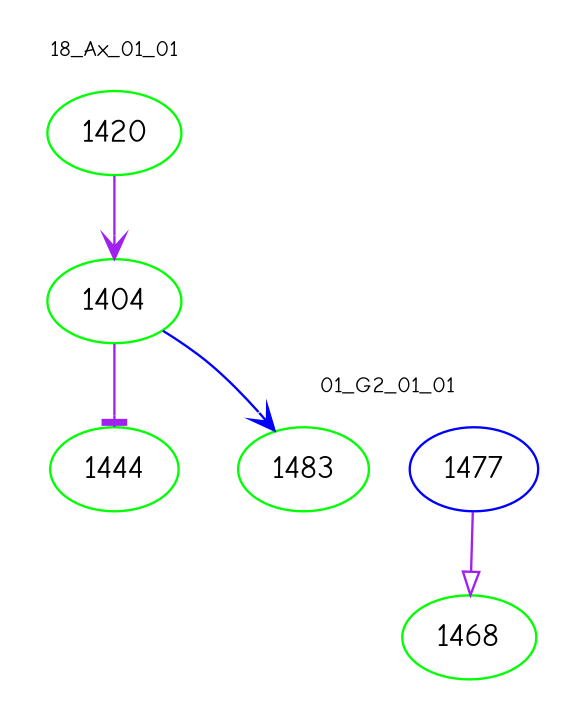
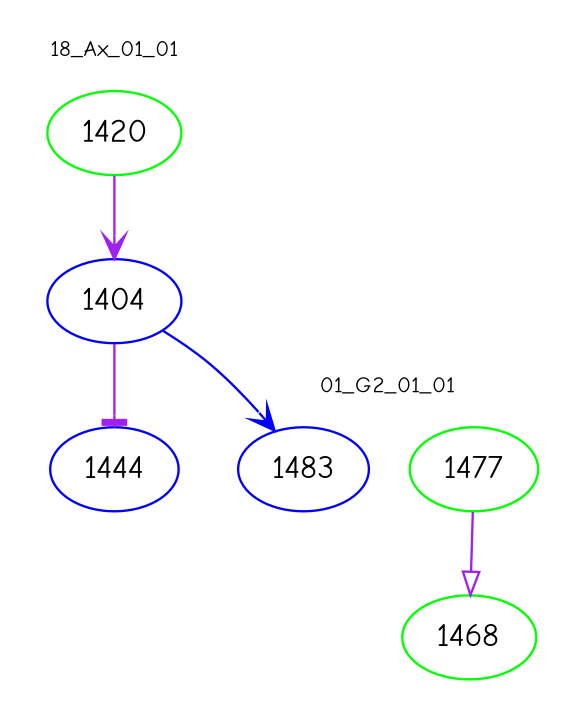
(114, 301) -> (114, 301)
(114, 469) -> (114, 469)
(304, 469) -> (304, 469)
(474, 469) -> (474, 469)
